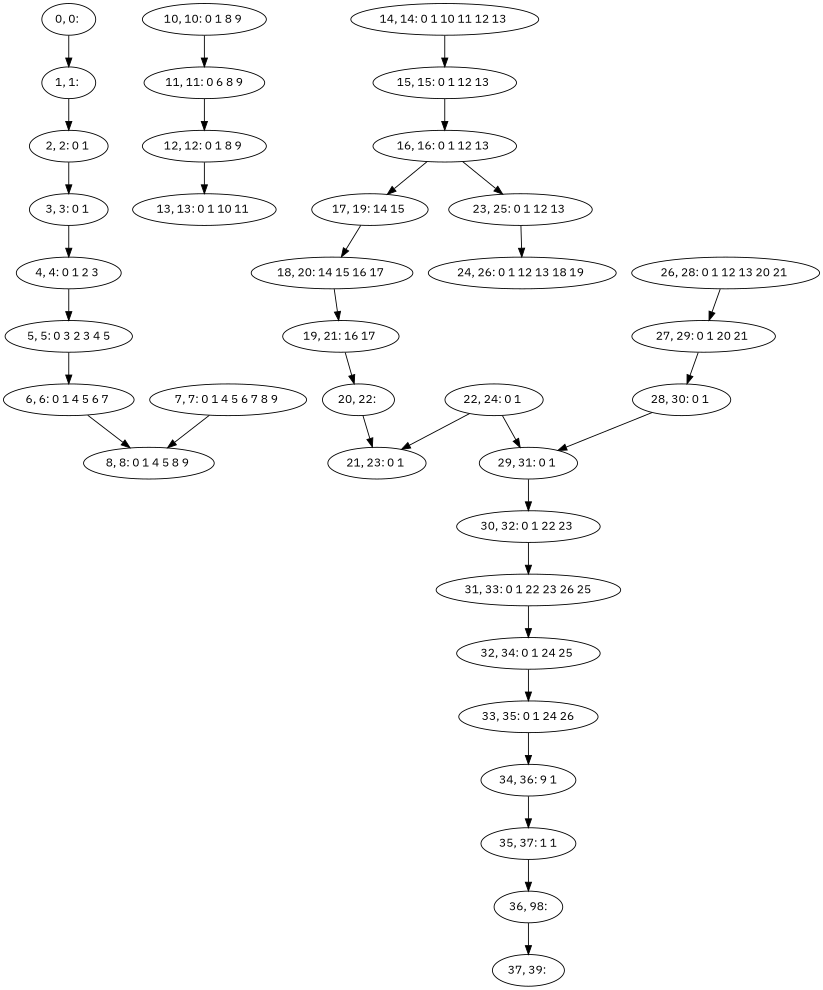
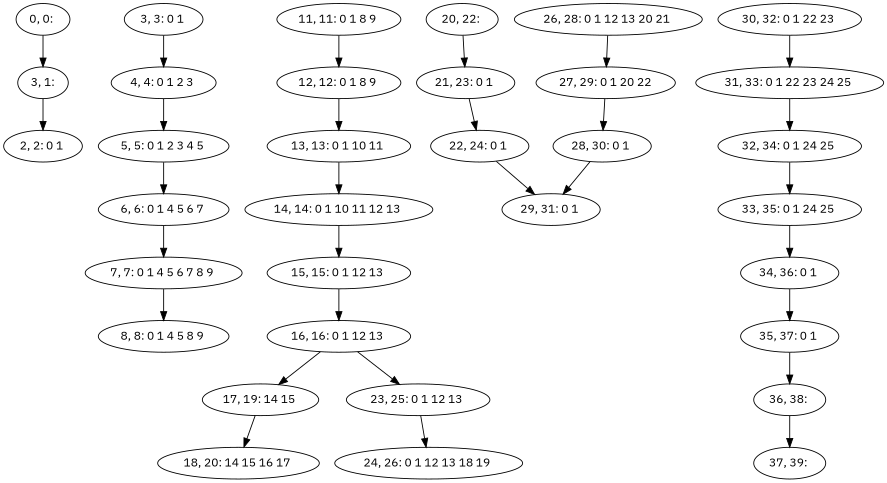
(204, 19) -> none
(69, 83) -> (43, 83)
(204, 83) -> (339, 19)
(69, 174) -> none
none -> (339, 174)
(69, 336) -> (164, 146)
(341, 336) -> none
(704, 336) -> (606, 83)
(105, 429) -> (164, 237)
(439, 429) -> (472, 110)
(528, 491) -> none
(528, 590) -> (790, 83)
(528, 717) -> (790, 210)
(528, 780) -> (790, 273)
(528, 844) -> (790, 336)
(528, 907) -> (790, 400)
